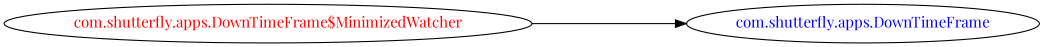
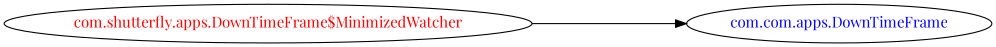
(863, 24) -> (839, 24)
